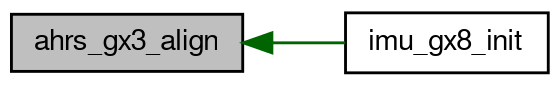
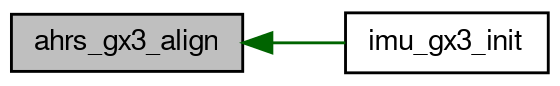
(447, 43) -> (447, 43)
